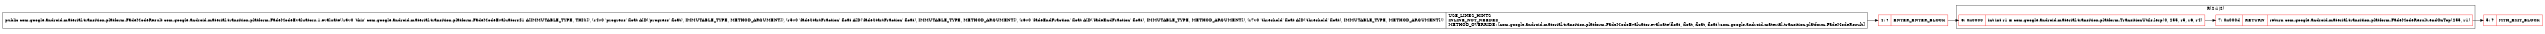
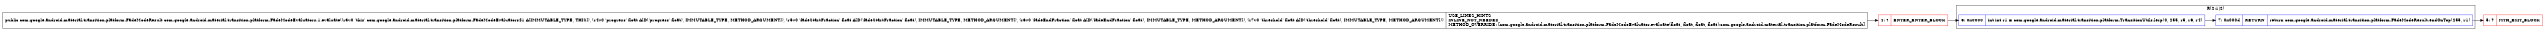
(2082, 20) -> (2082, 20)
(2344, 20) -> (2344, 20)
